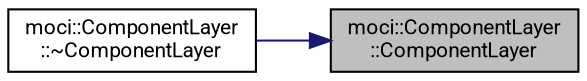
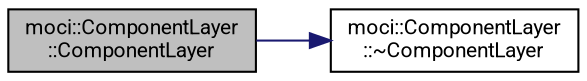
(283, 41) -> (283, 41)
